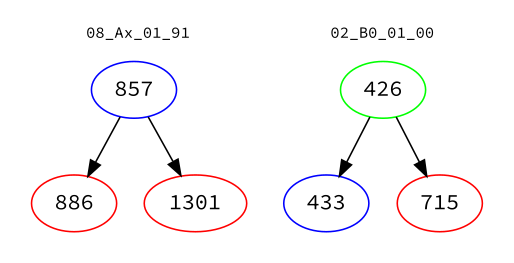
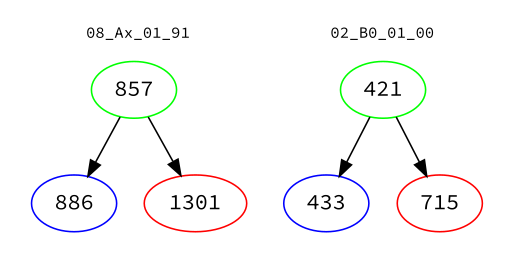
(134, 90) -> (134, 90)
(383, 90) -> (383, 90)
(74, 203) -> (74, 203)
